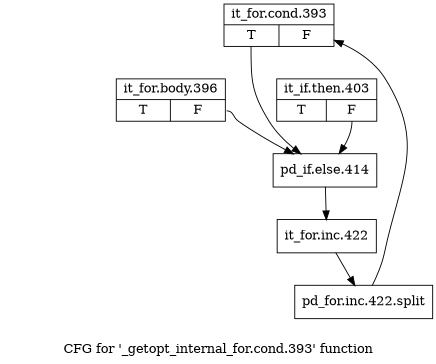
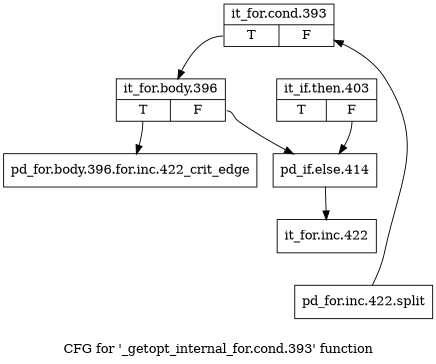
(259, 103) -> (198, 48)
none -> (130, 170)
(343, 265) -> none
